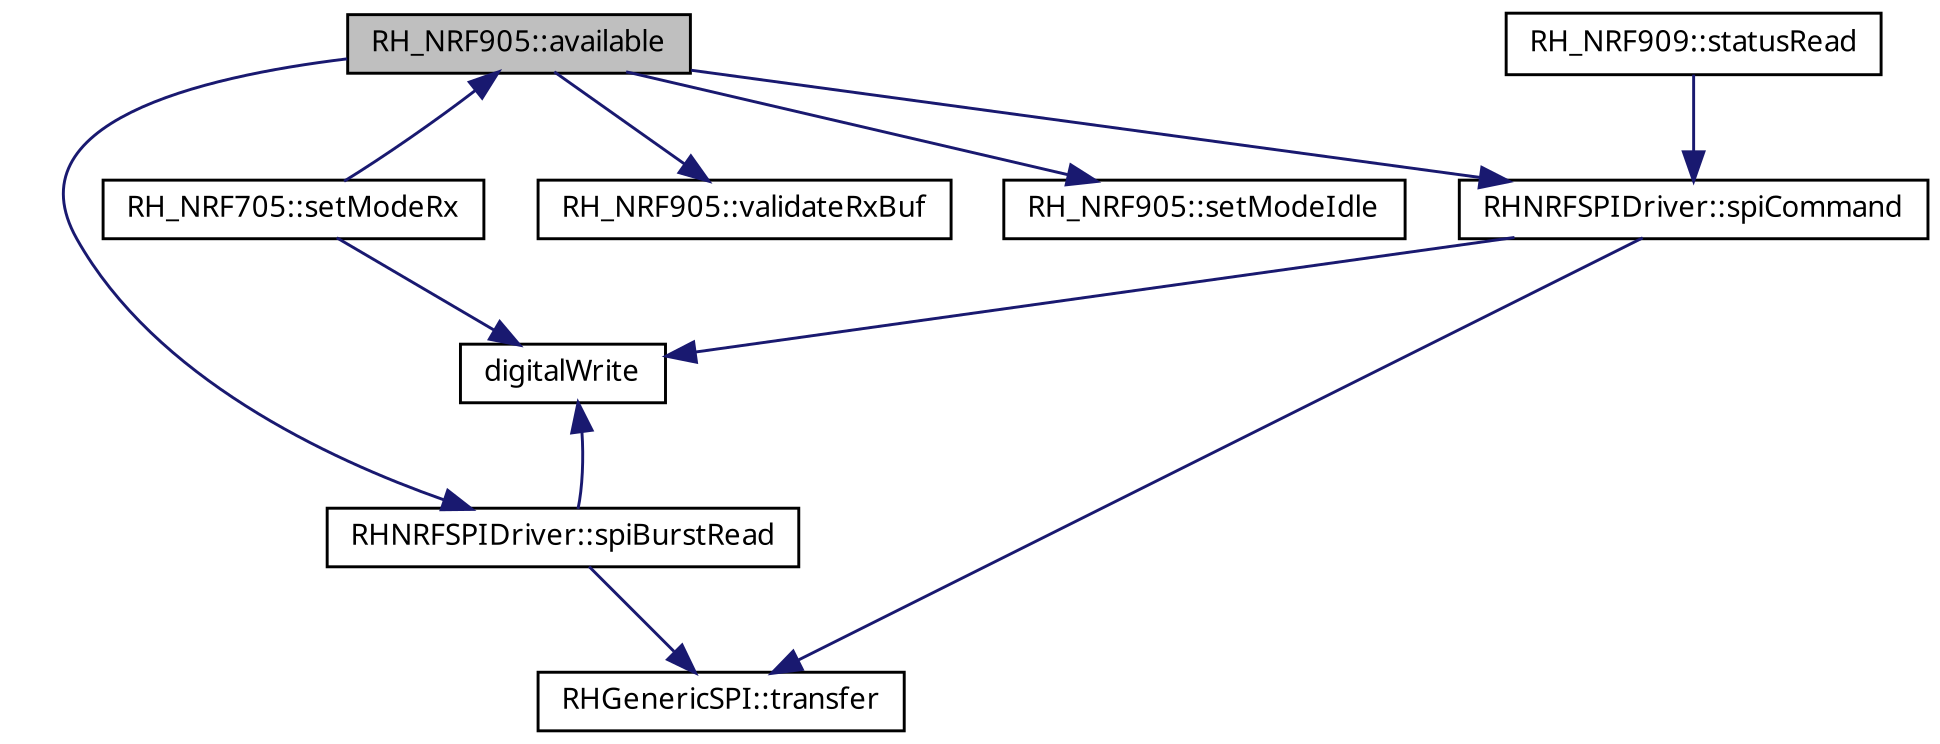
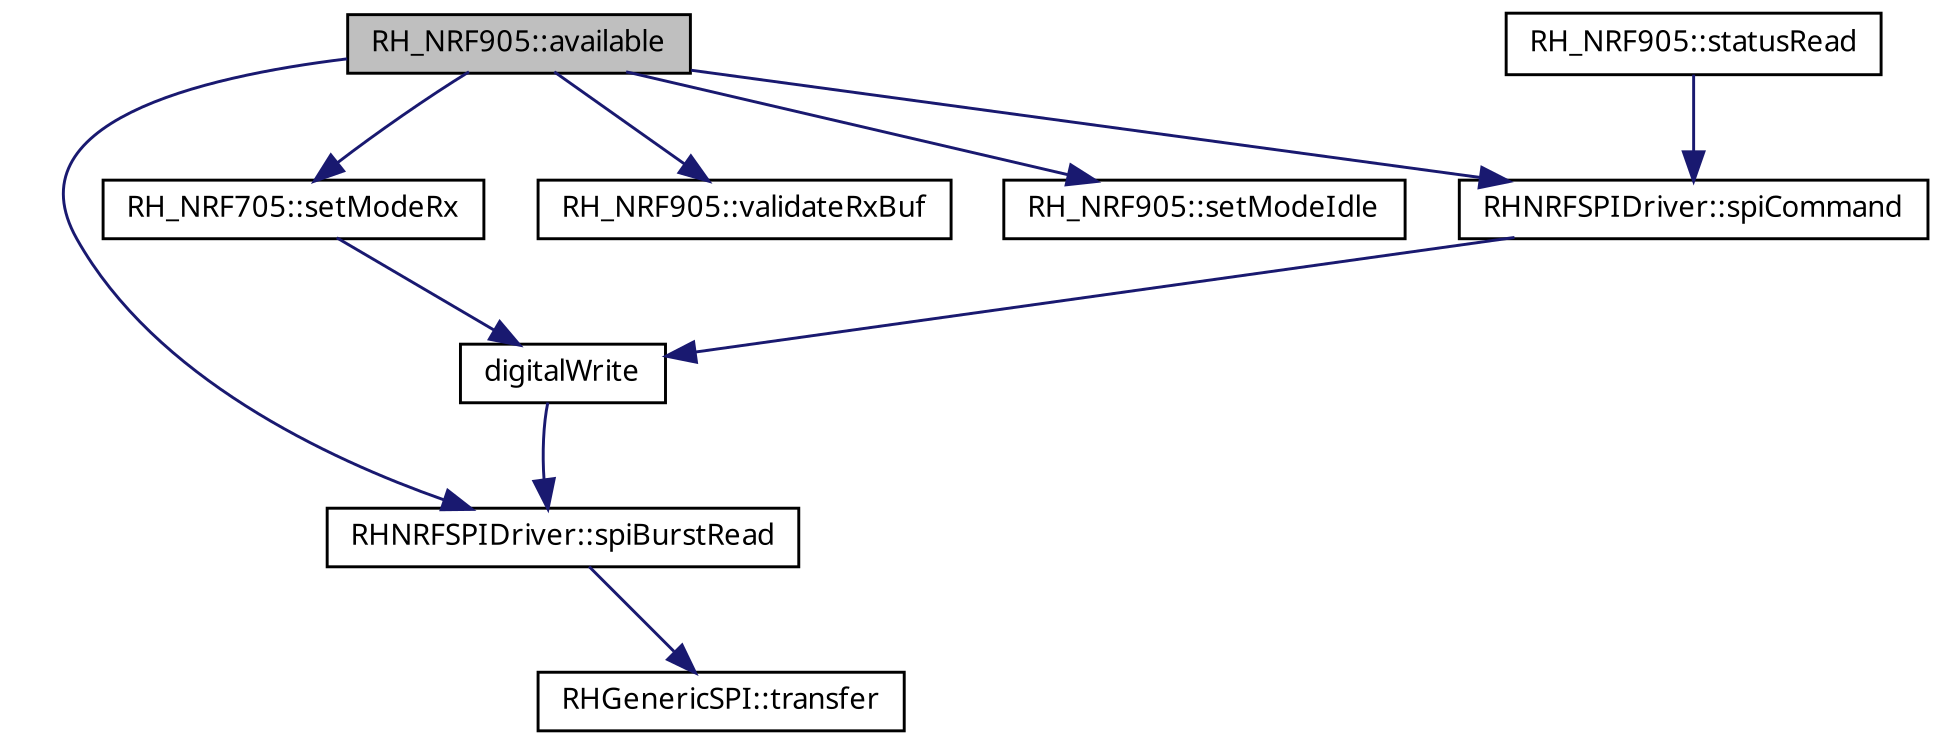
(1694, 44) -> (1694, 44)
(411, 137) -> (402, 116)
(1221, 449) -> none
(582, 470) -> (544, 441)
